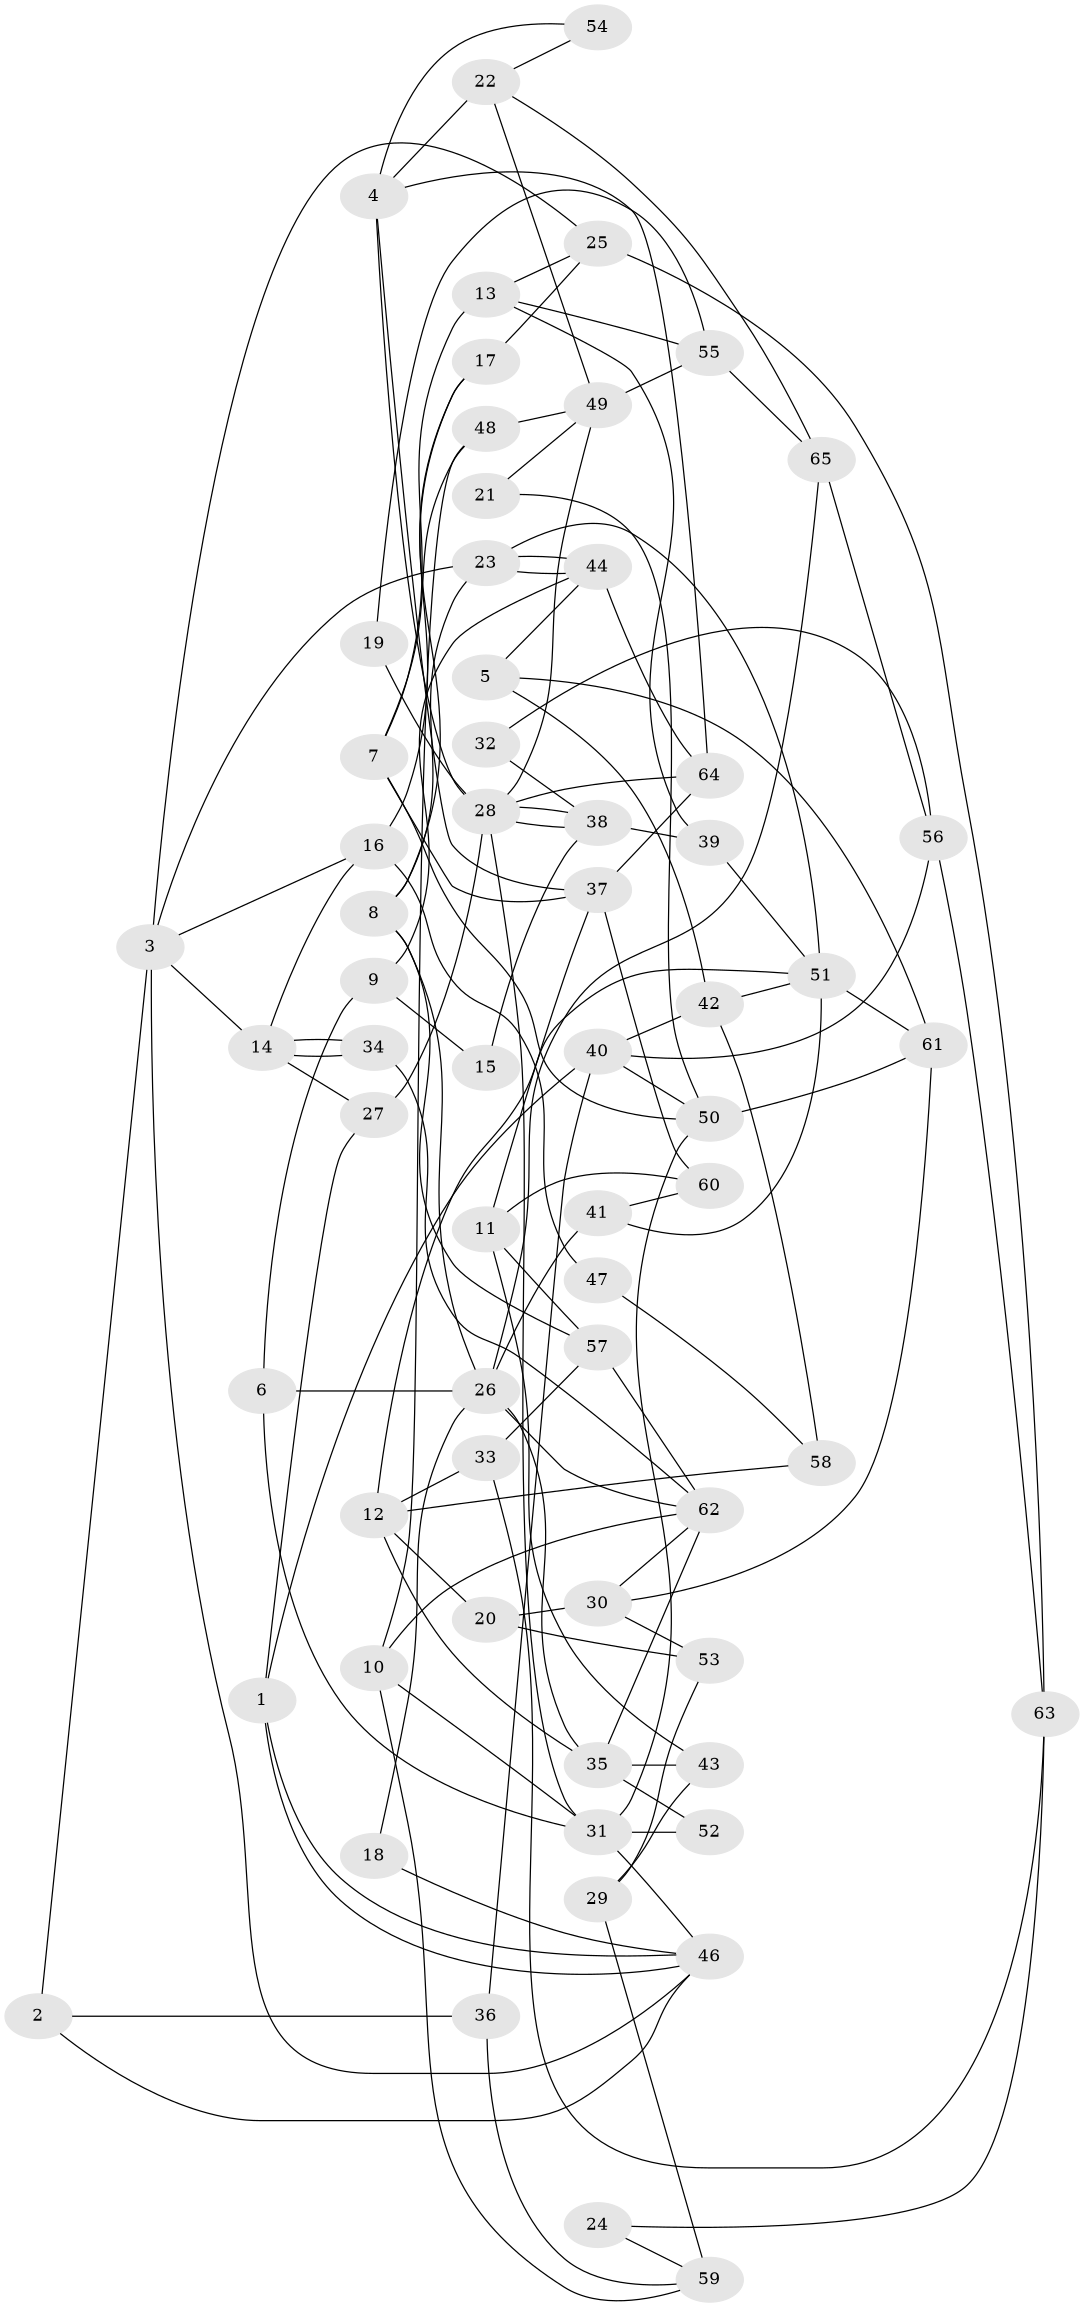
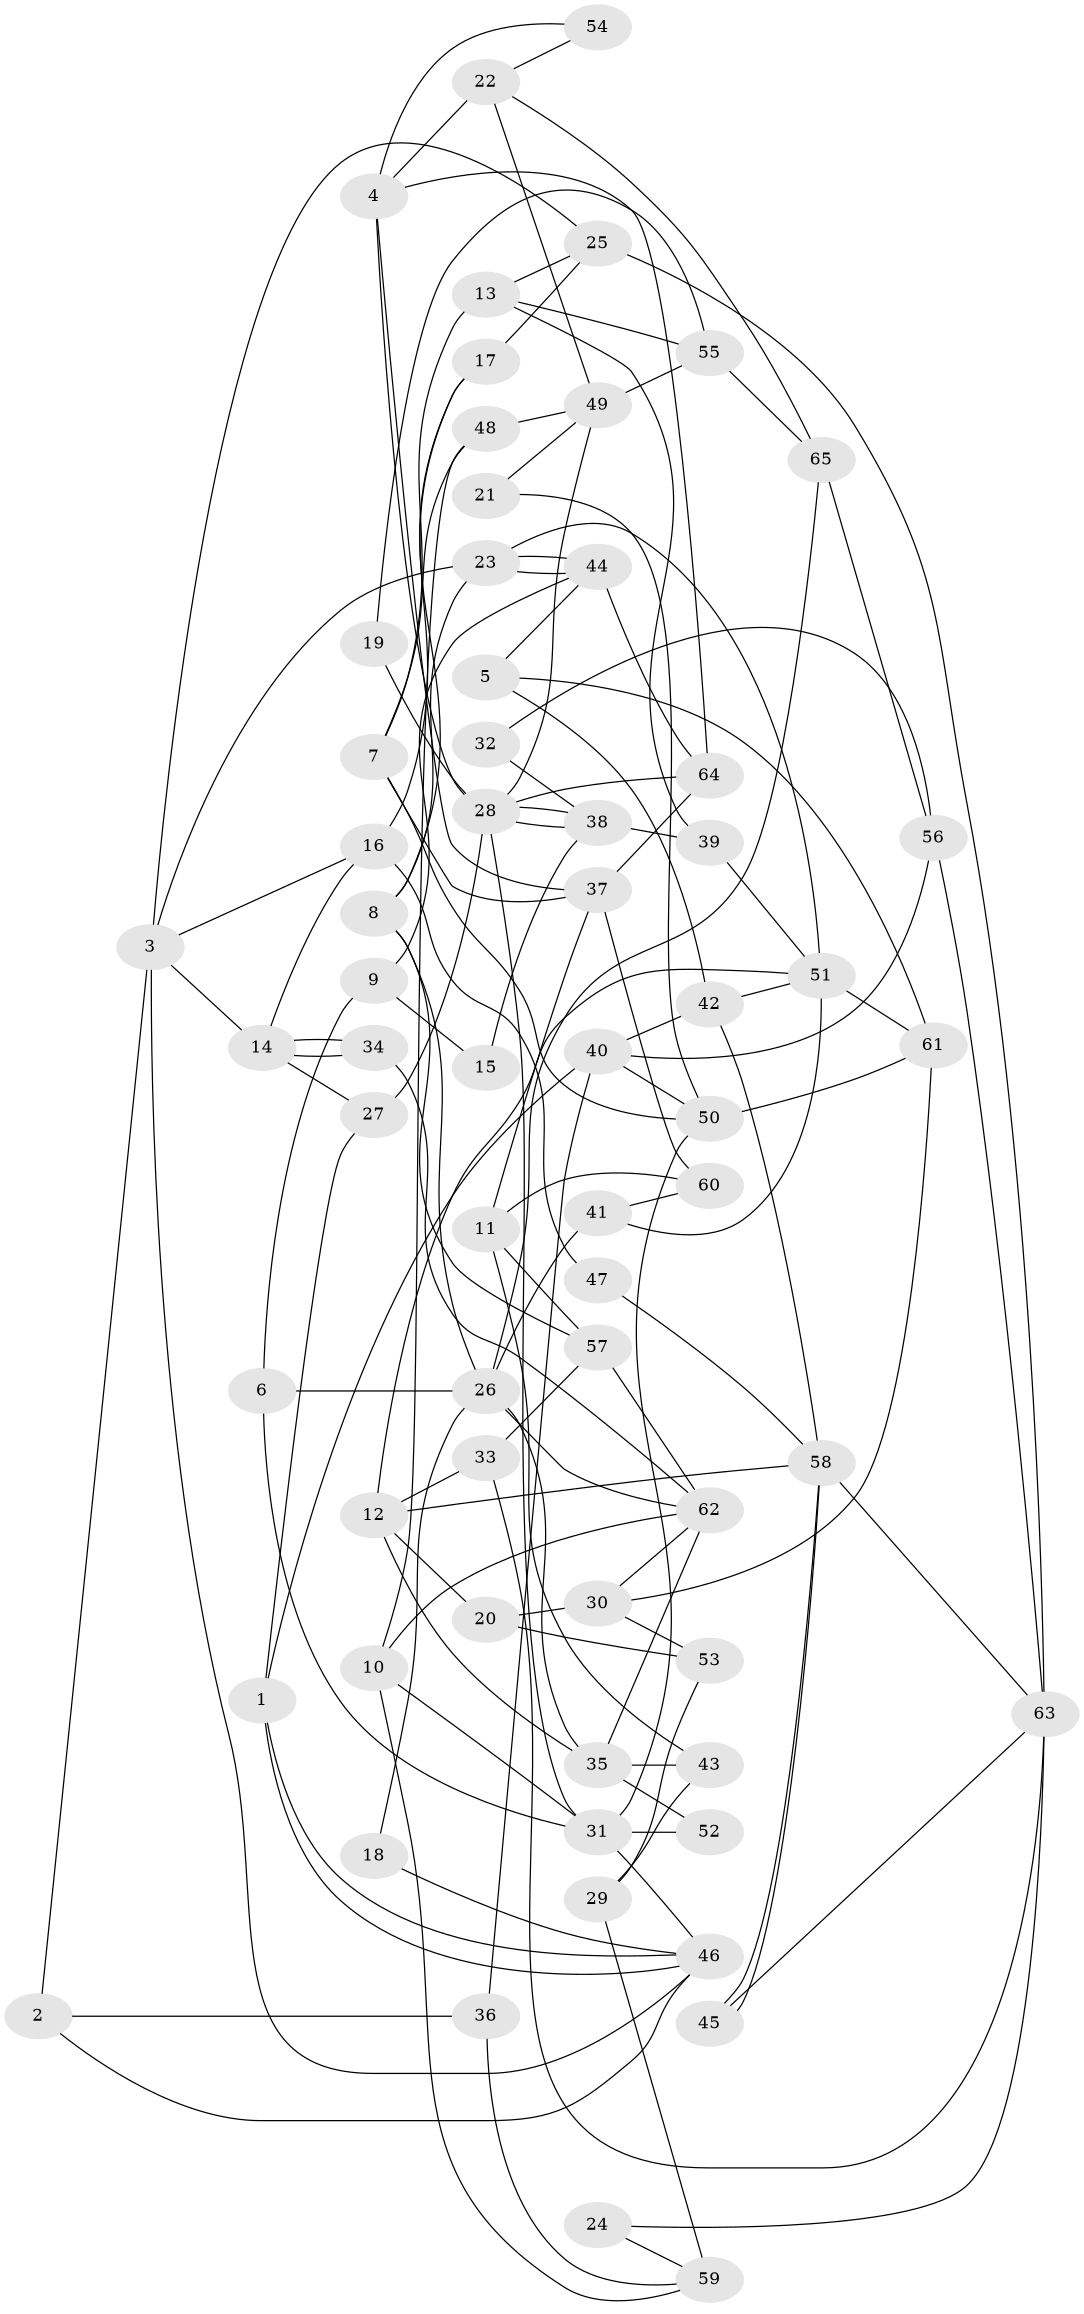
none -> (934, 1589)
none -> (710, 2024)
